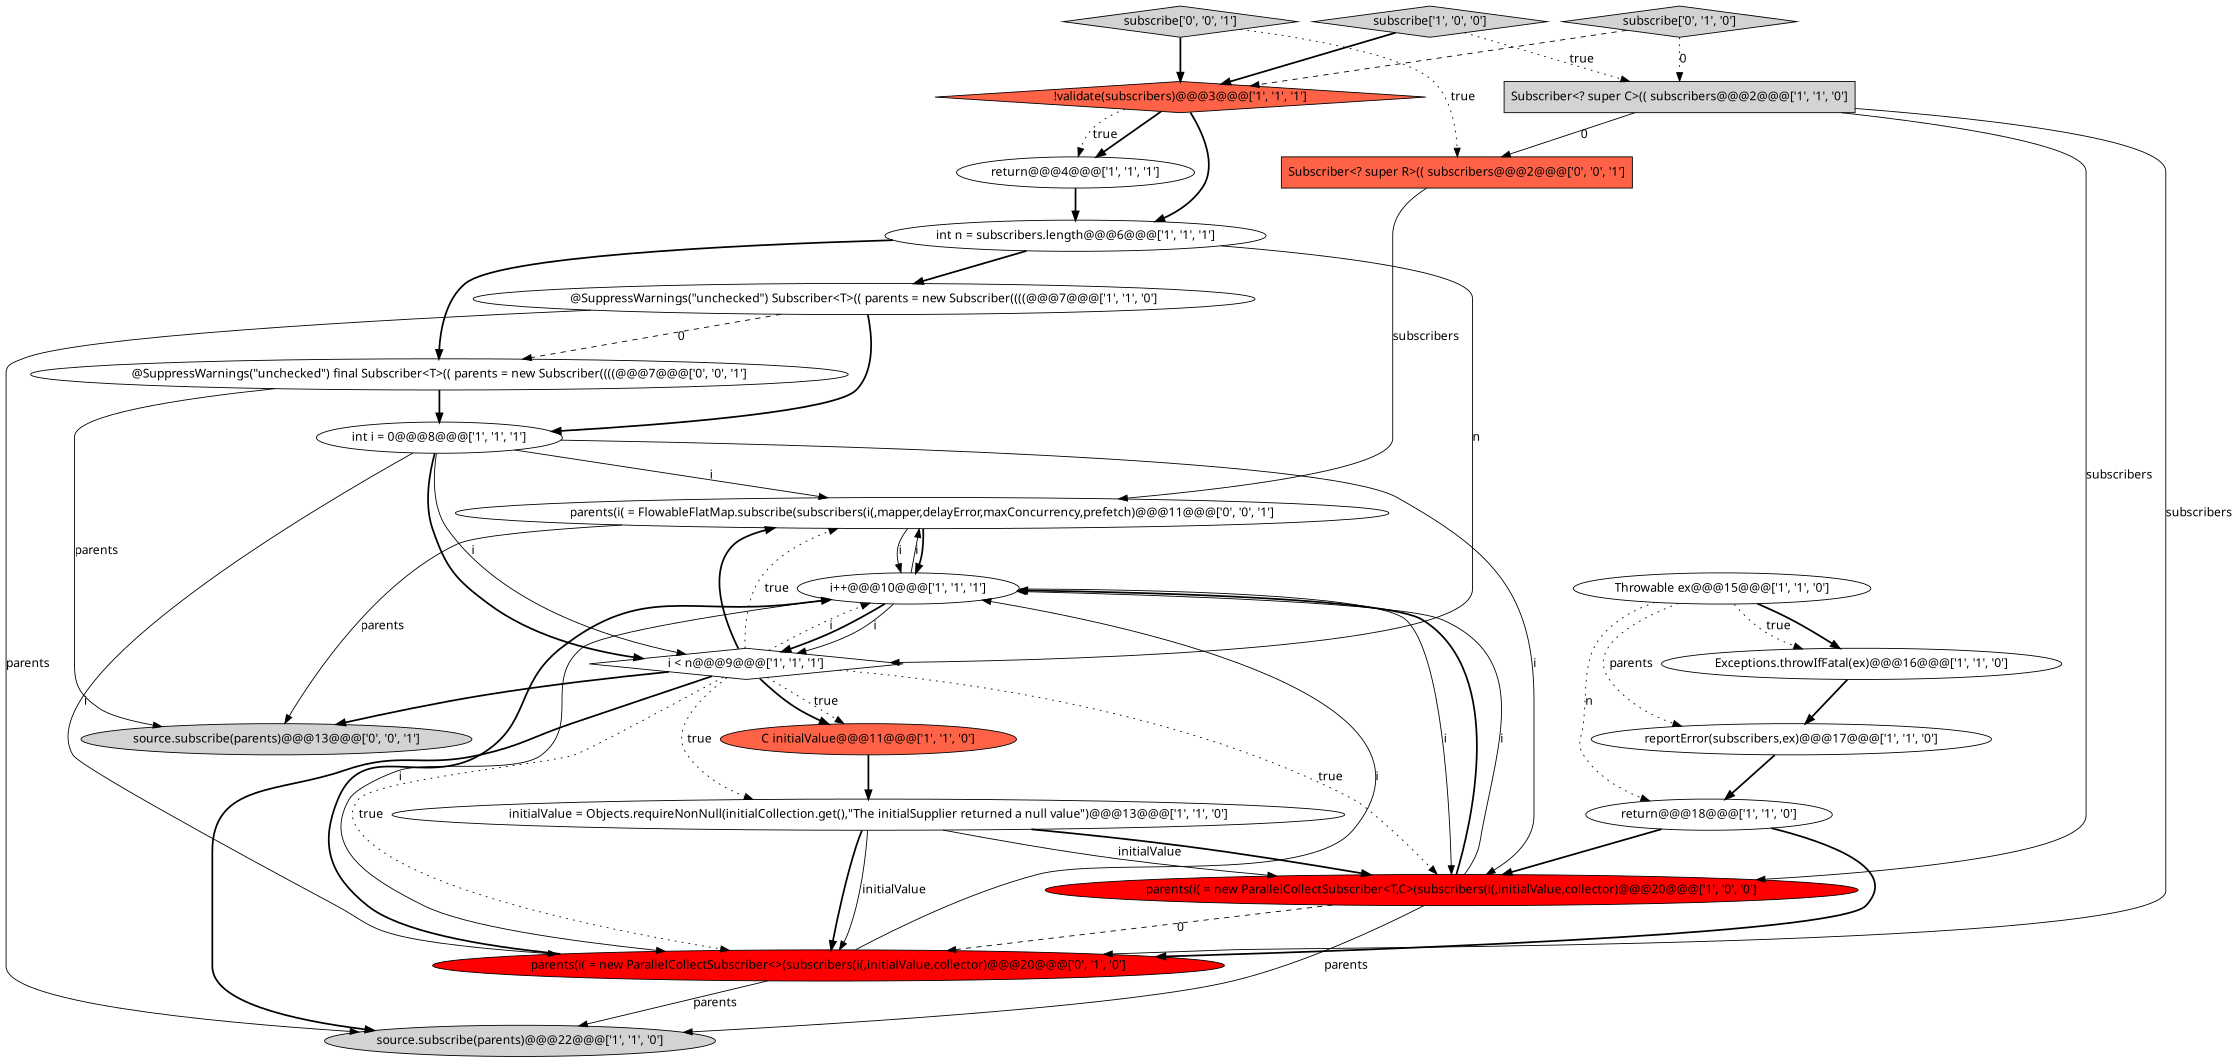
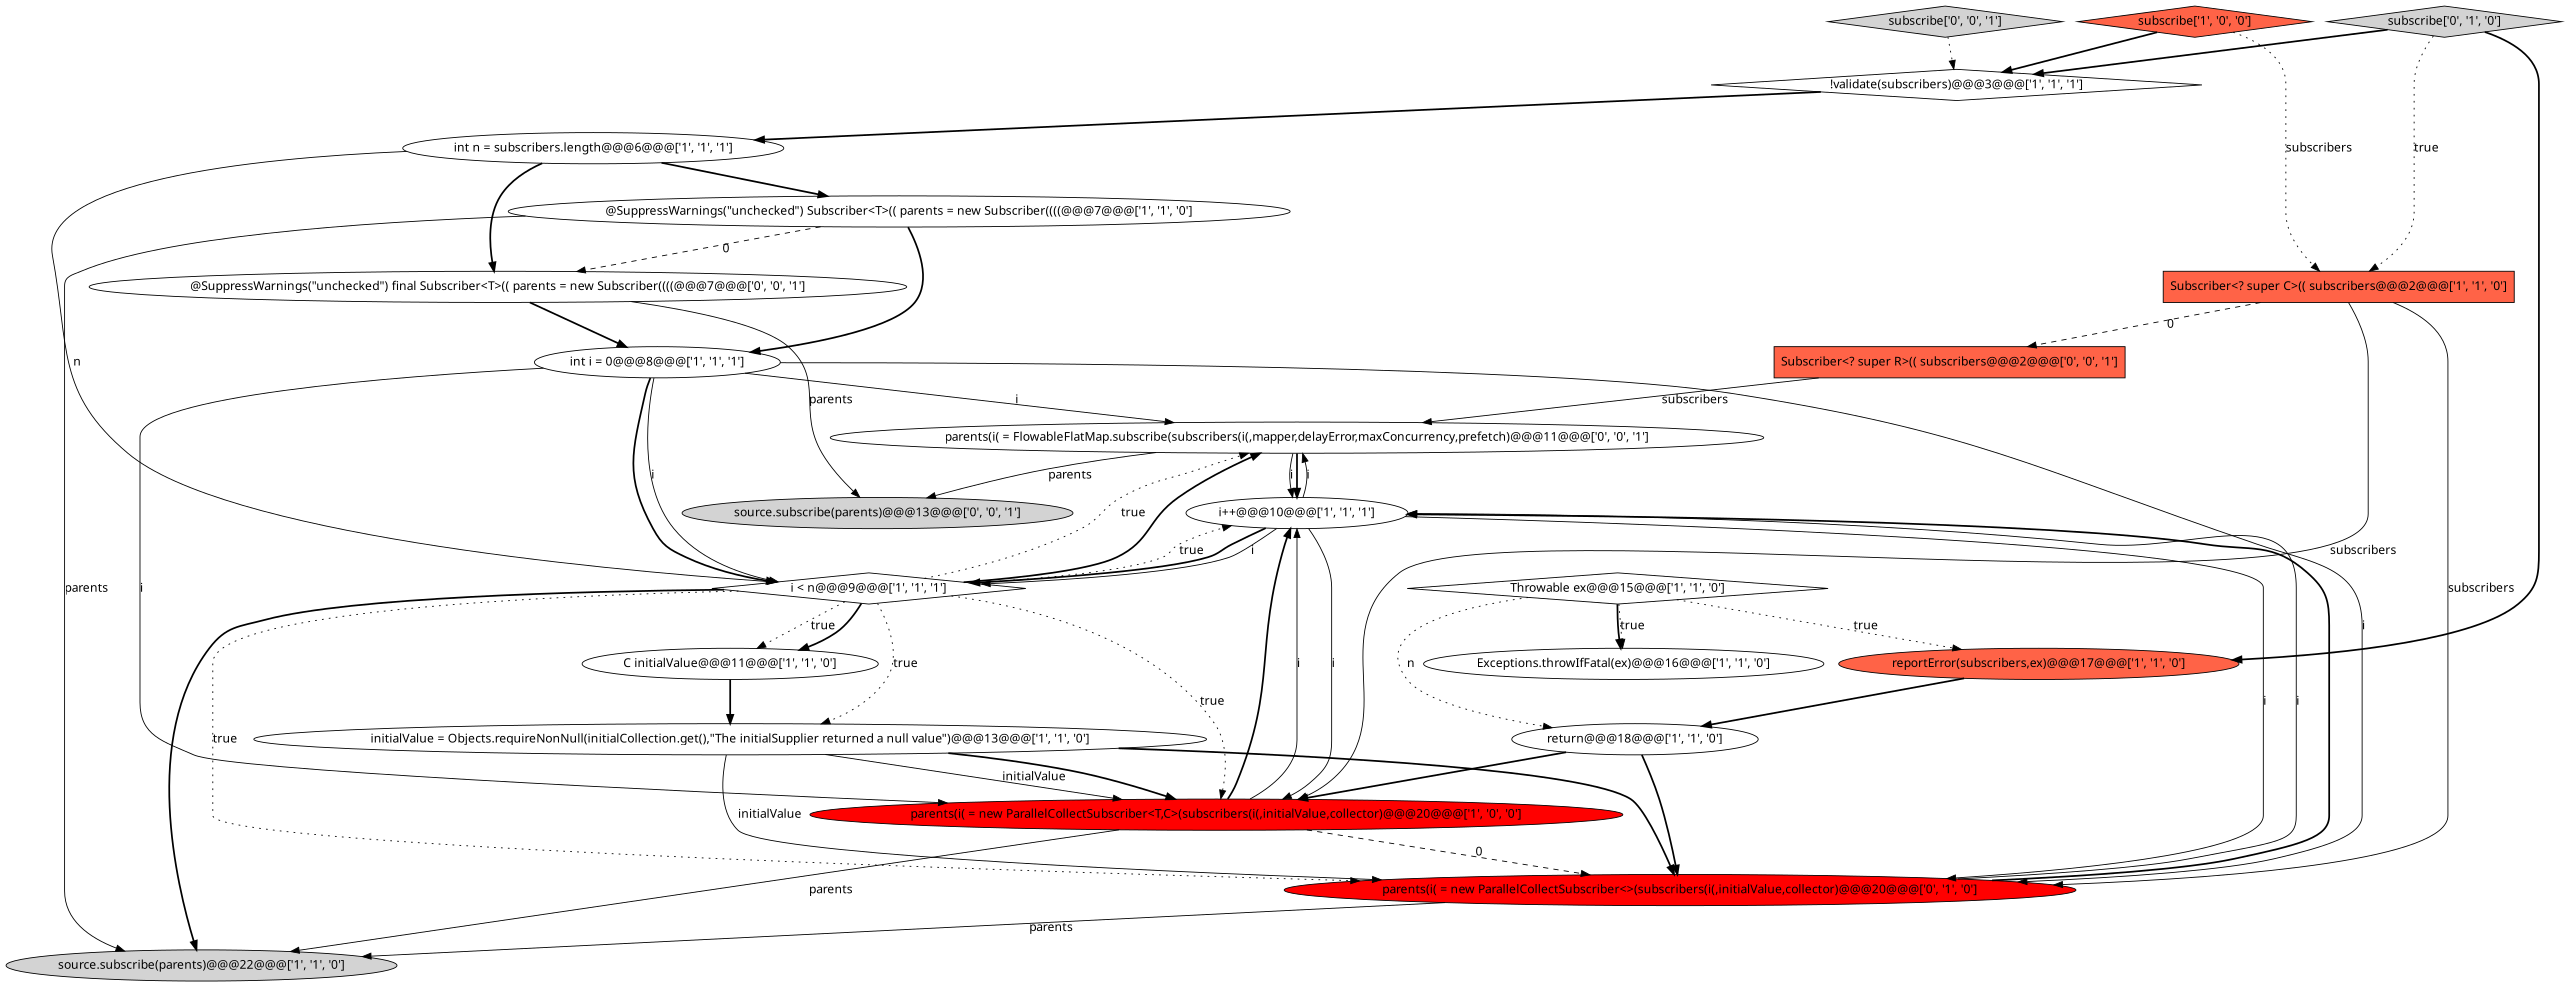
(1430, 22) -> (2195, 22)
(1180, 55) -> (1950, 49)
(1375, 55) -> none
(1443, 57) -> (2215, 51)
(1582, 59) -> (2319, 148)
(1684, 59) -> (2427, 148)
(1180, 97) -> (1956, 85)
(1680, 97) -> (2339, 287)
(1572, 133) -> (2149, 324)
(1076, 172) -> none
(1722, 588) -> (1618, 588)
(831, 626) -> (1192, 551)
(1632, 664) -> (1866, 626)
(506, 692) -> none
(1830, 698) -> (2539, 450)
(868, 739) -> (730, 664)
(1791, 739) -> (2039, 664)
